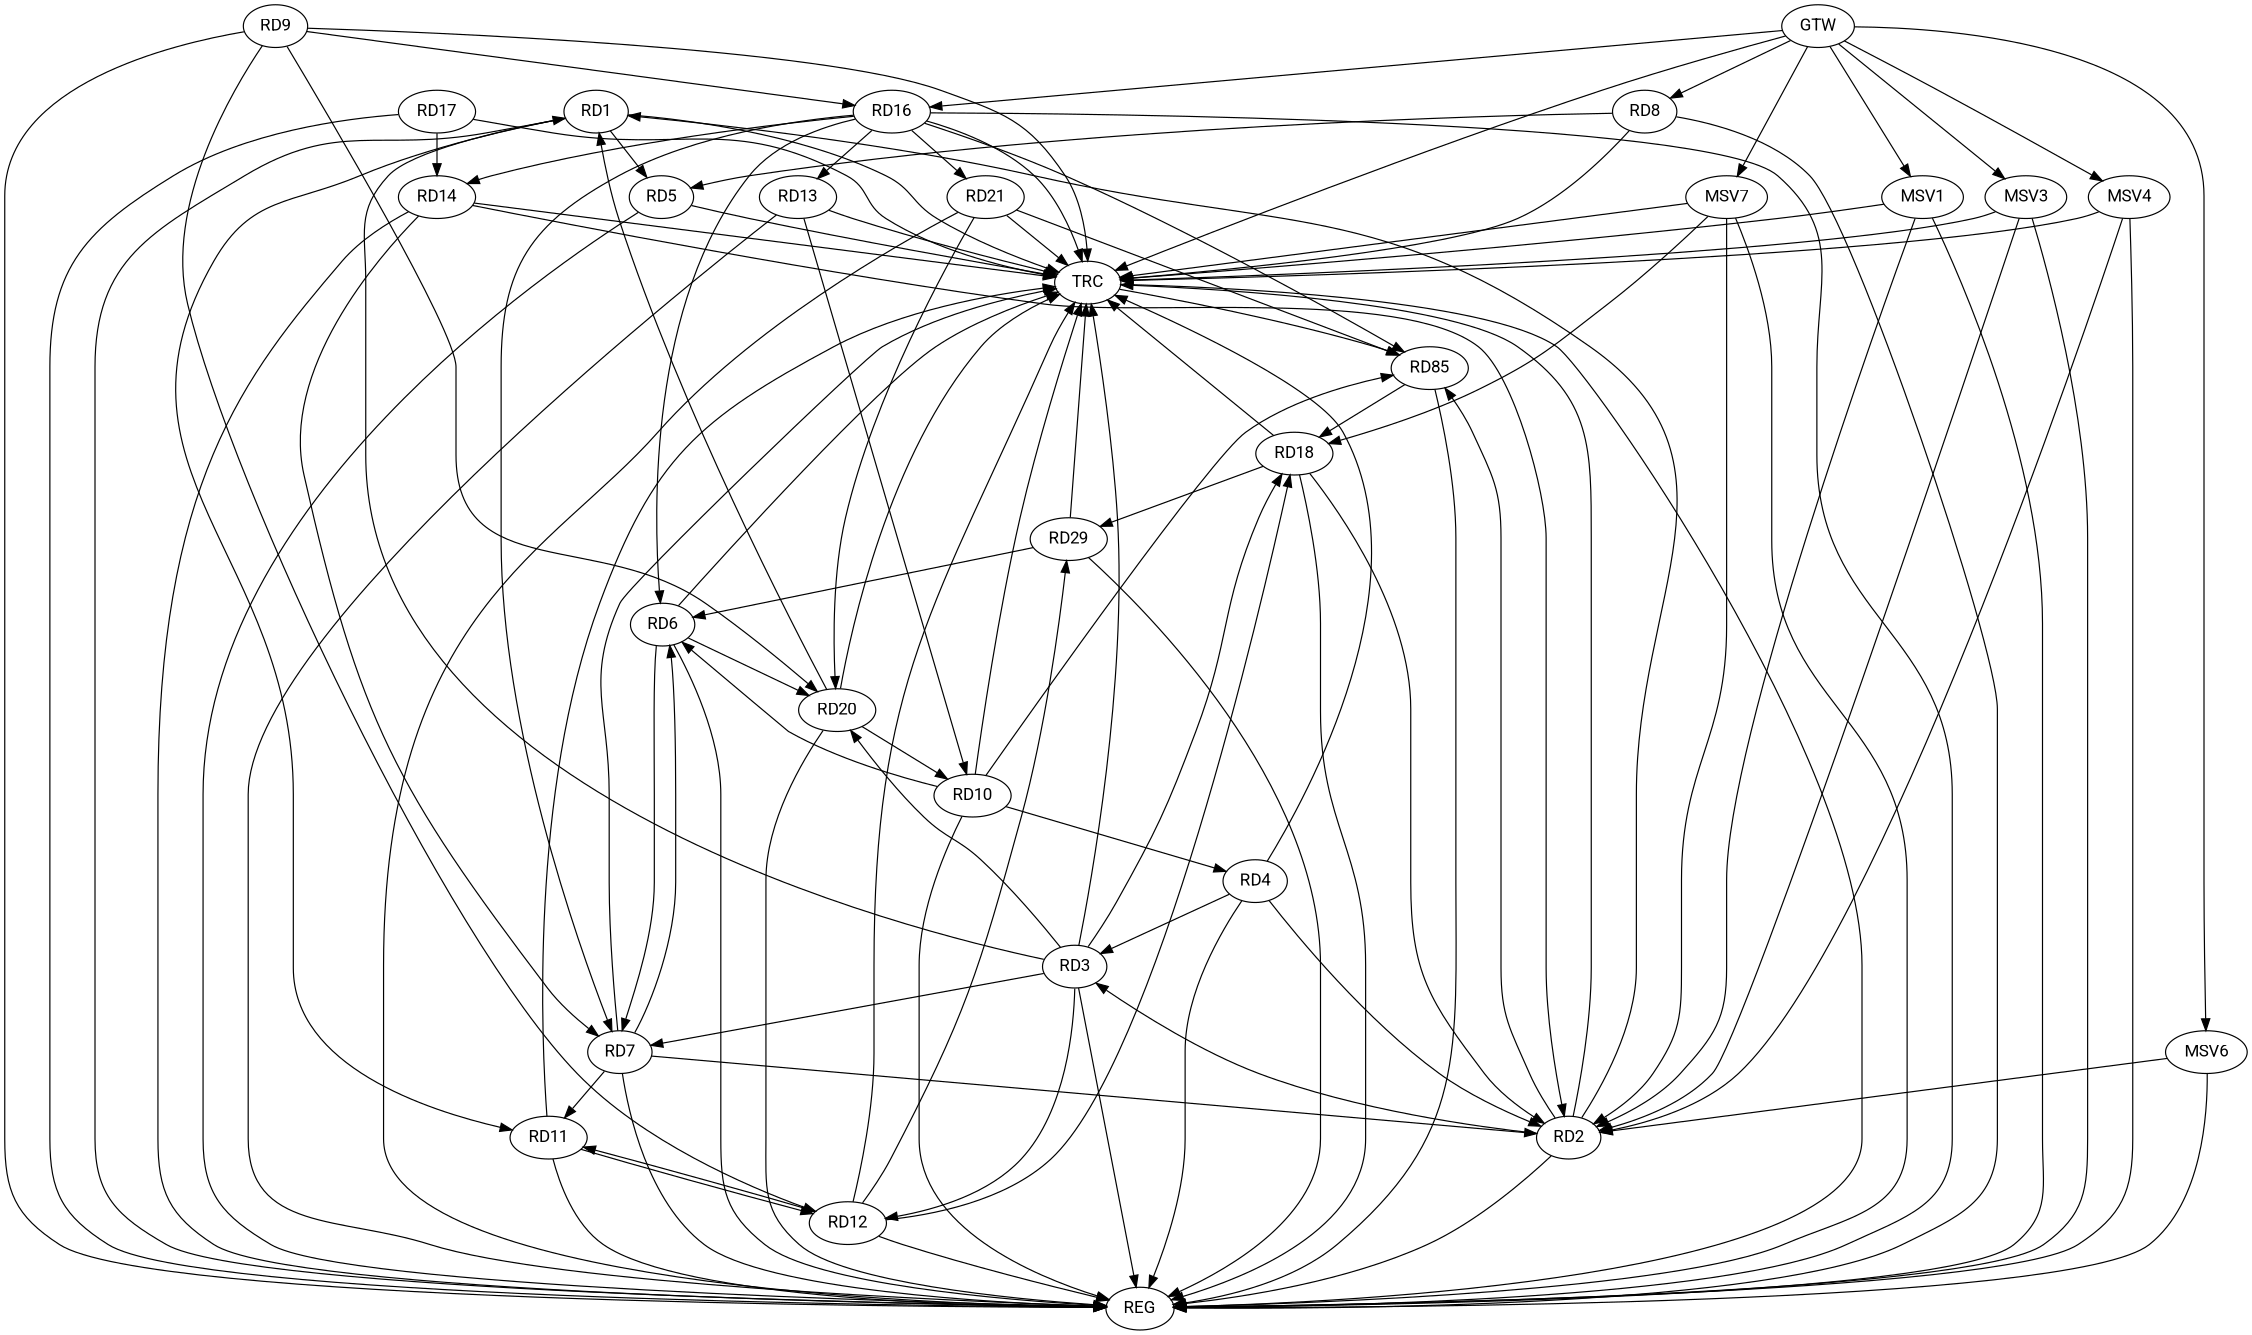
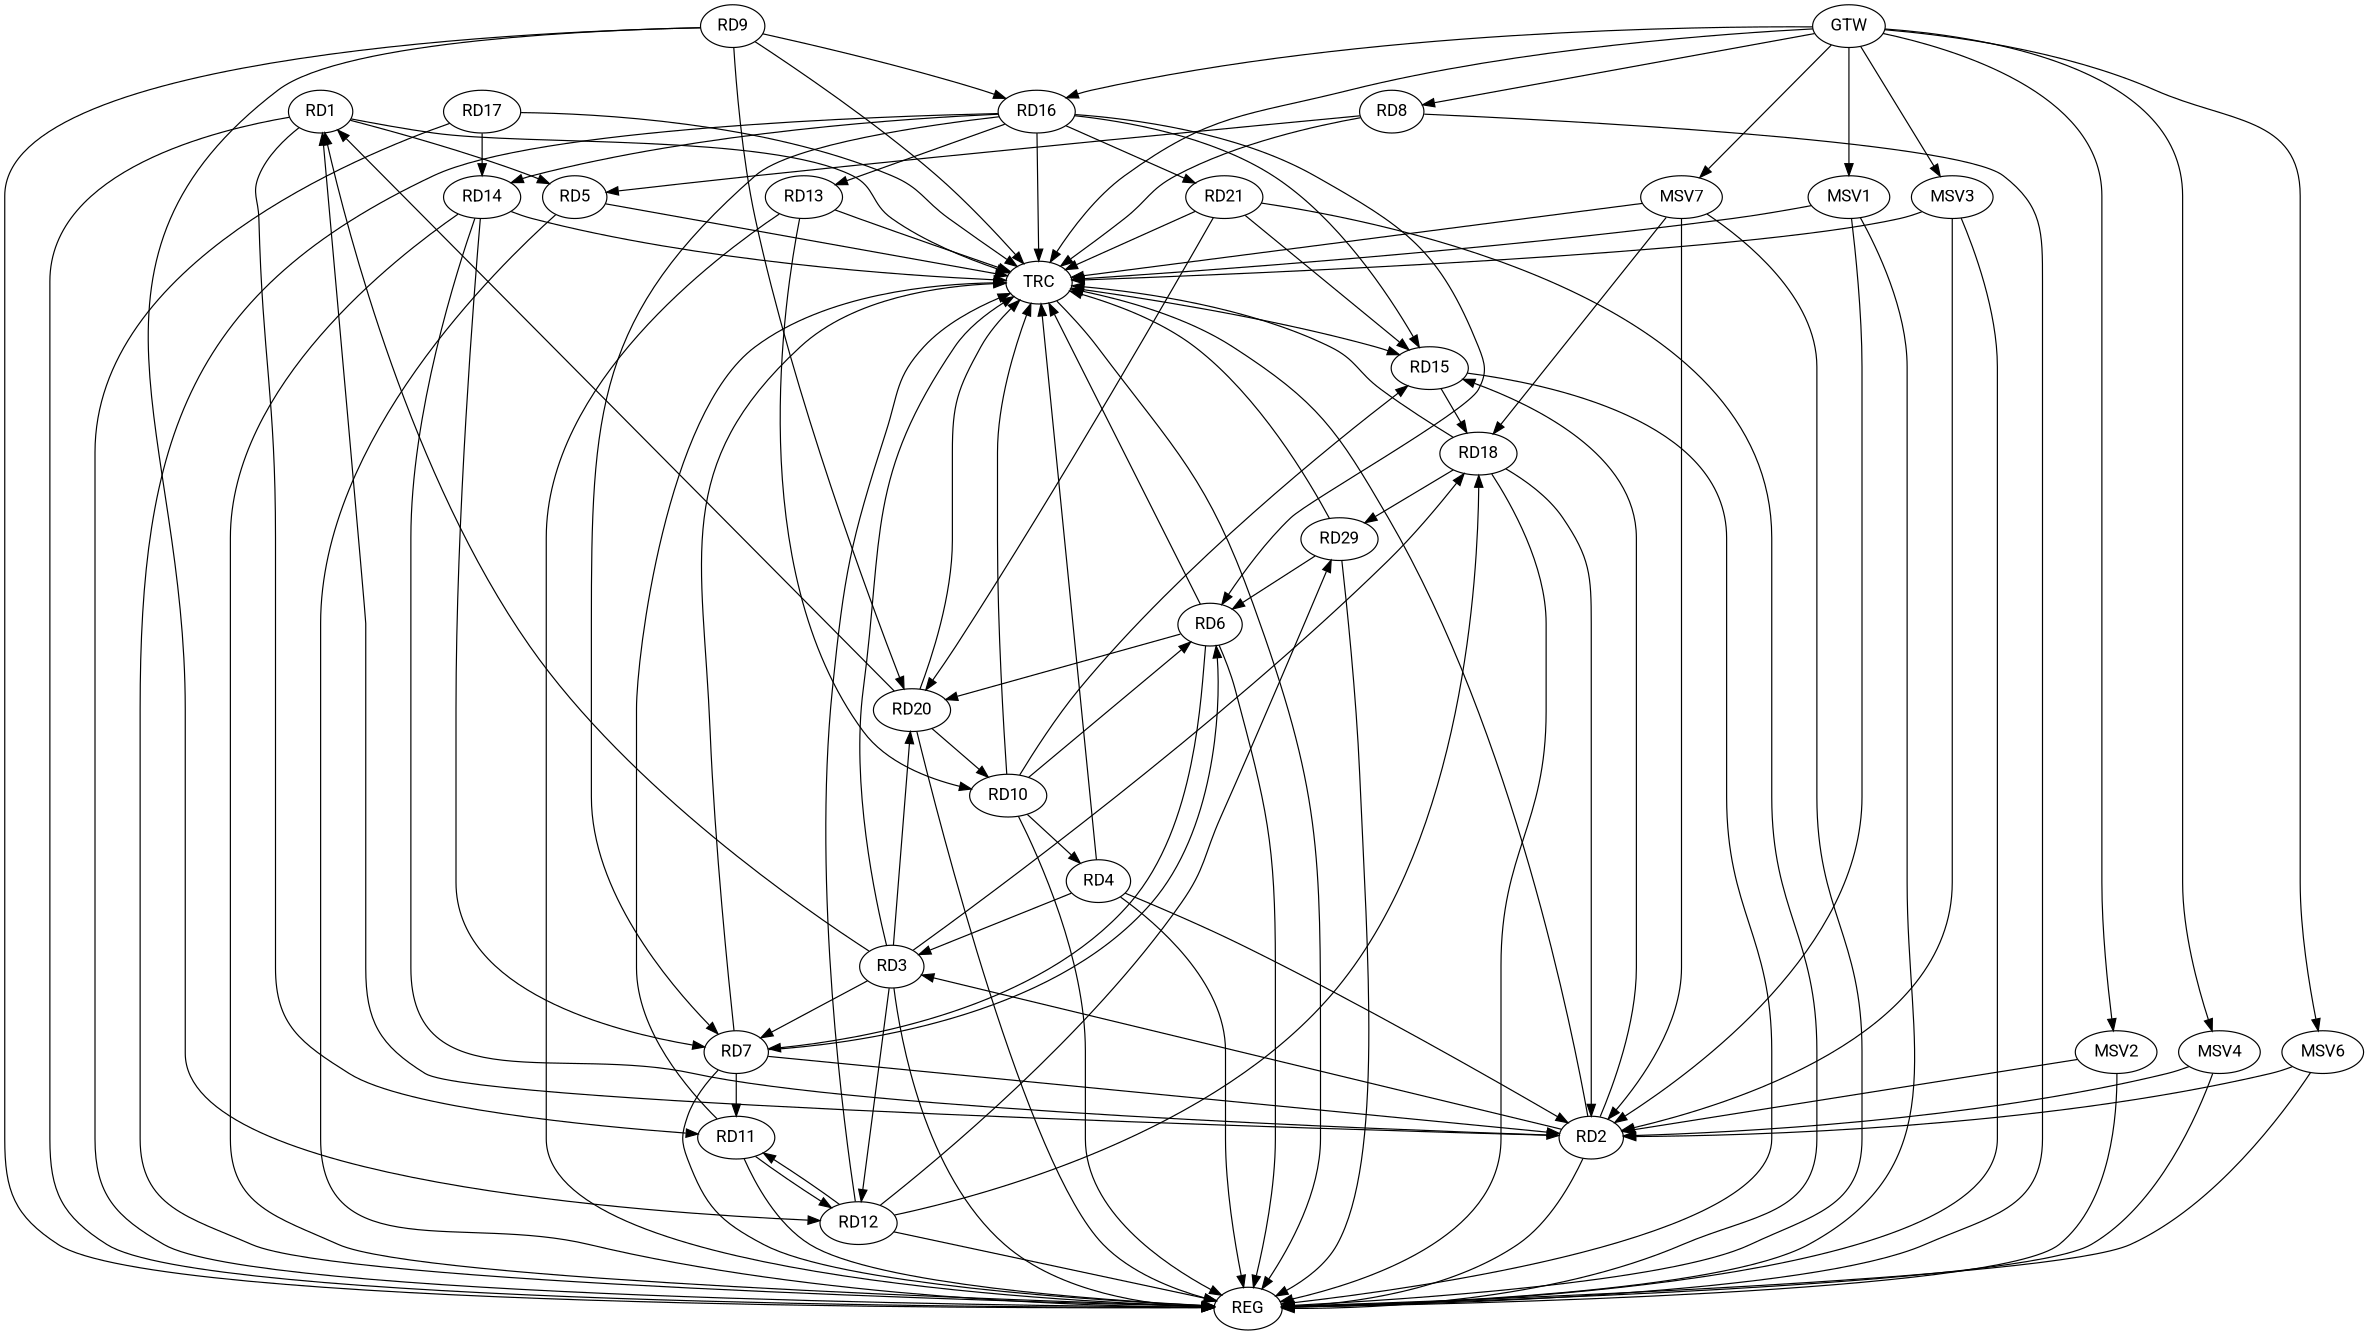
(1738, 255) -> none
(1430, 368) -> (1430, 368)
none -> (2116, 1052)
